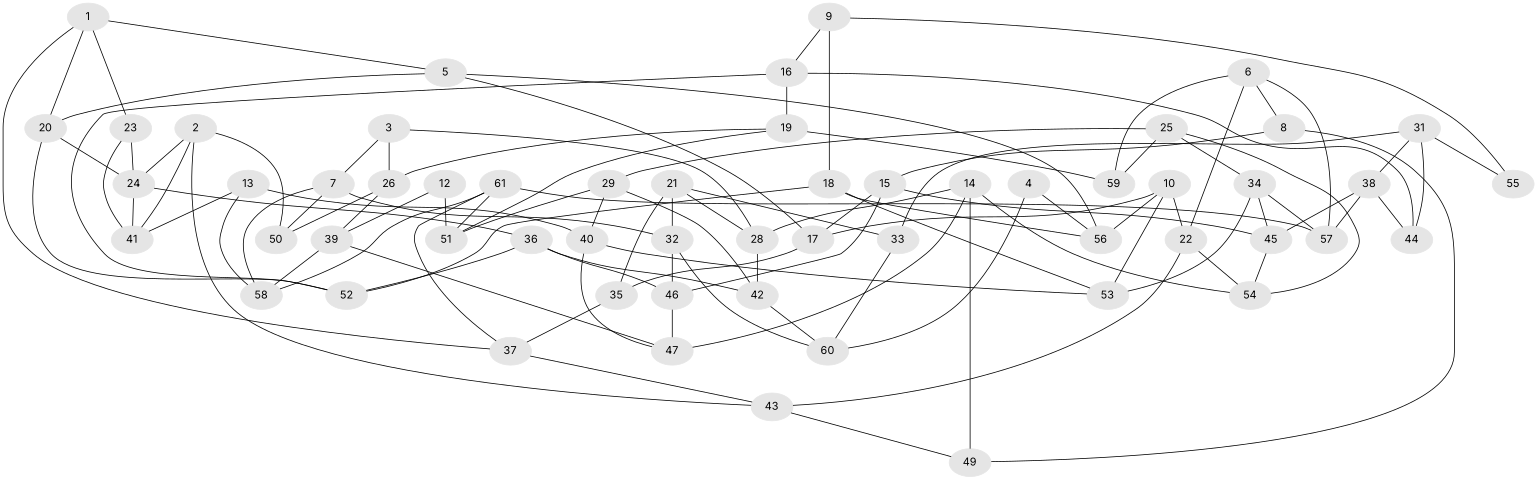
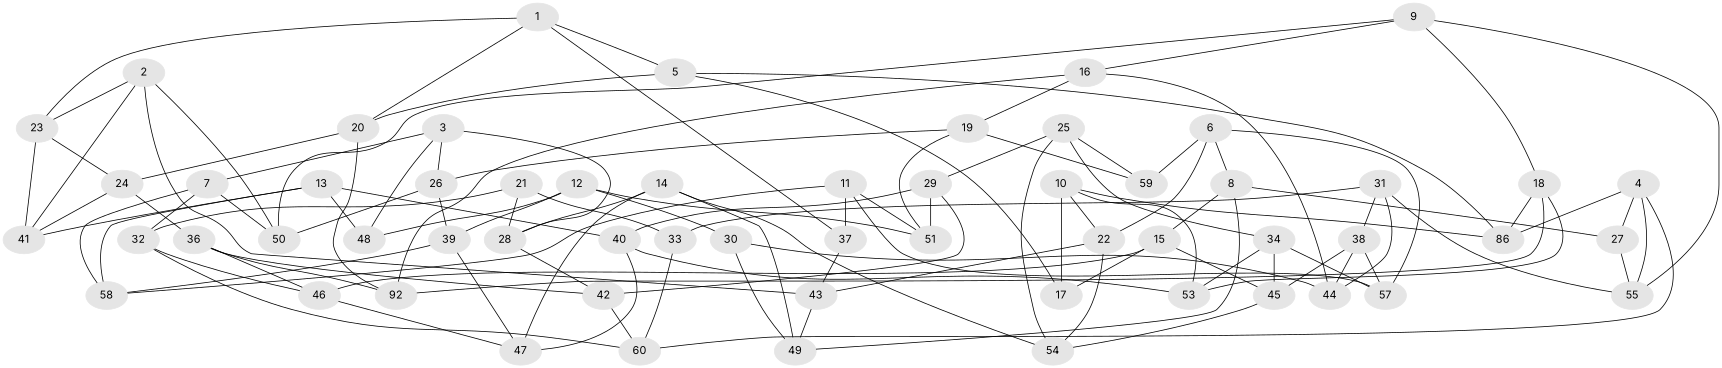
none -> (776, 80)
(165, 156) -> (91, 101)
(501, 184) -> (846, 184)
none -> (364, 240)
none -> (731, 240)
(1101, 240) -> (1503, 240)
none -> (1618, 240)
none -> (1647, 240)
(347, 296) -> (396, 296)
(617, 296) -> none
